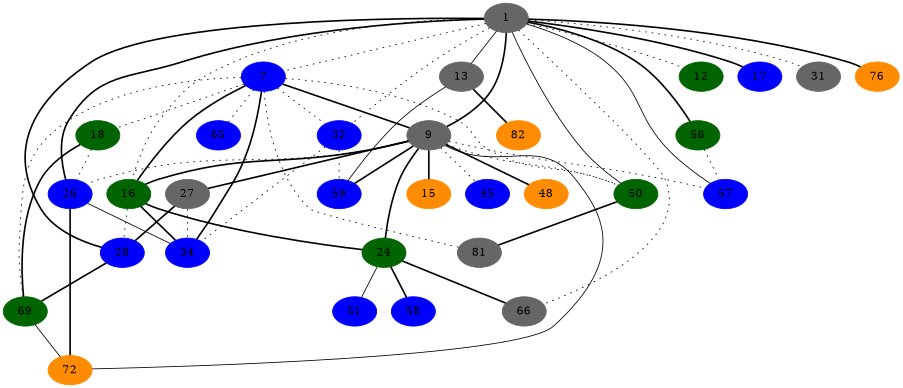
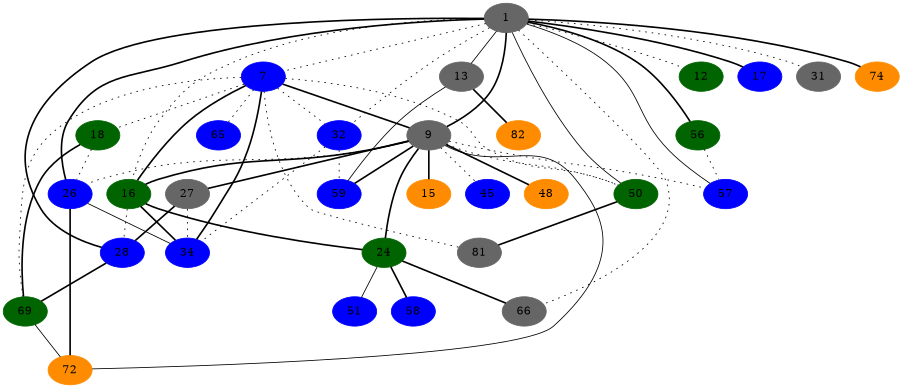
(877, 77) -> (877, 77)
